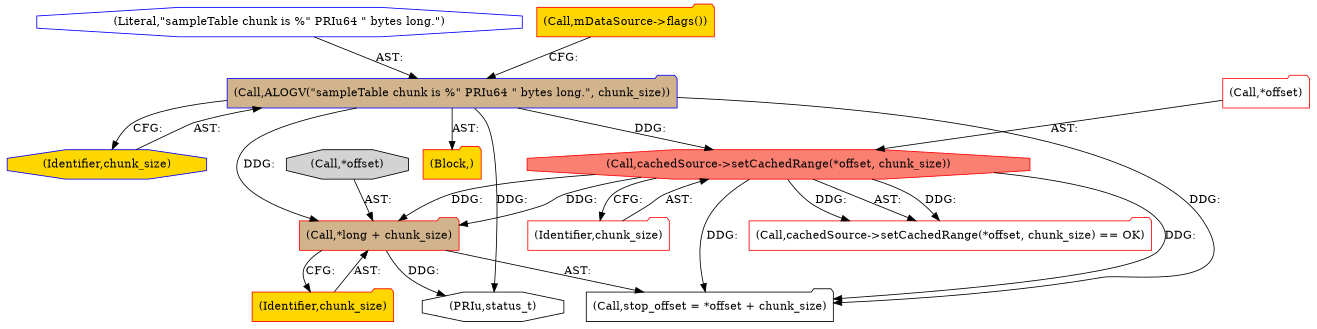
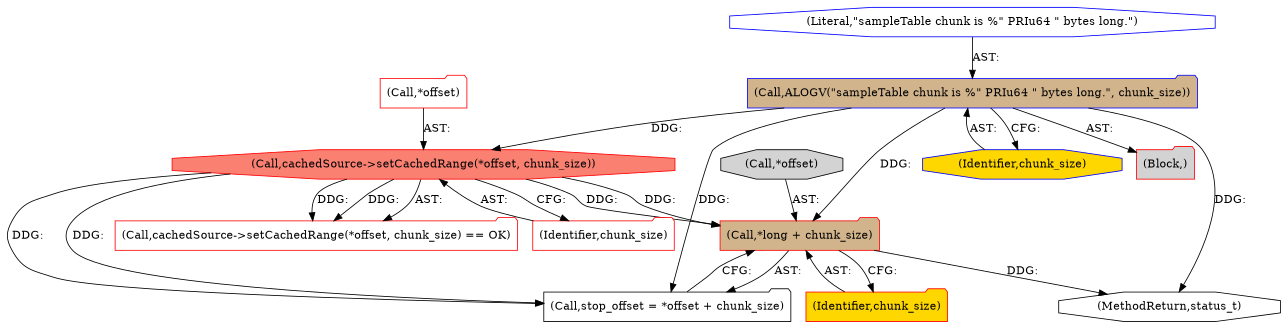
(626, 22) -> none
(452, 164) -> (1165, 164)
none -> (715, 270)
(493, 307) -> (1170, 307)
